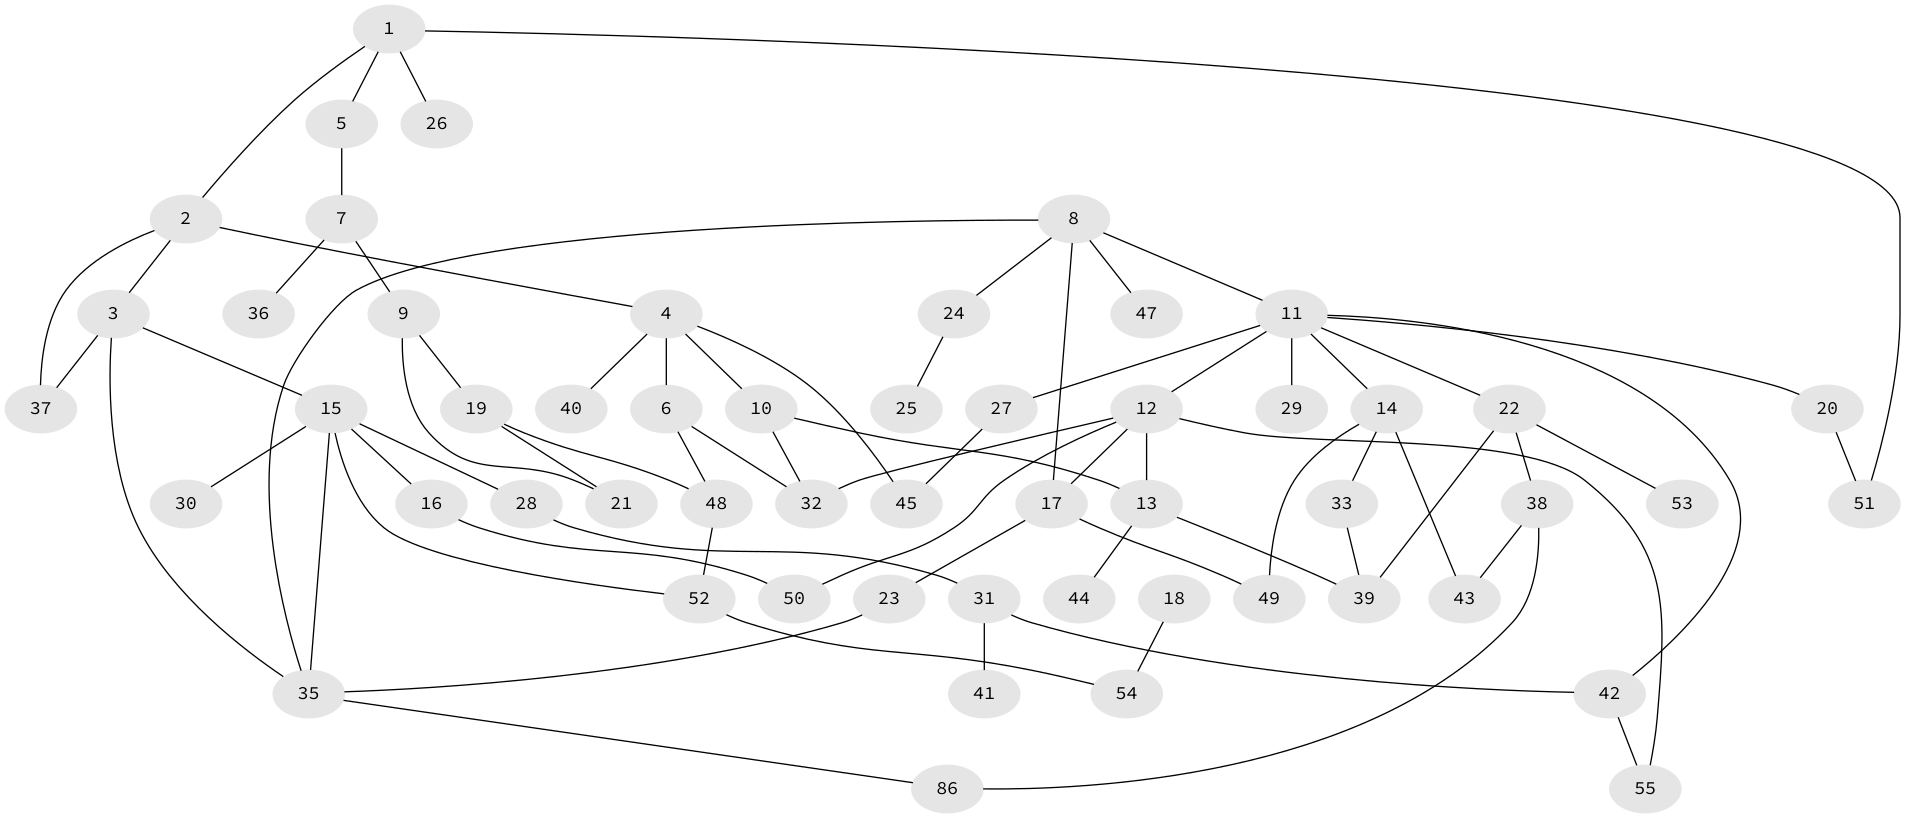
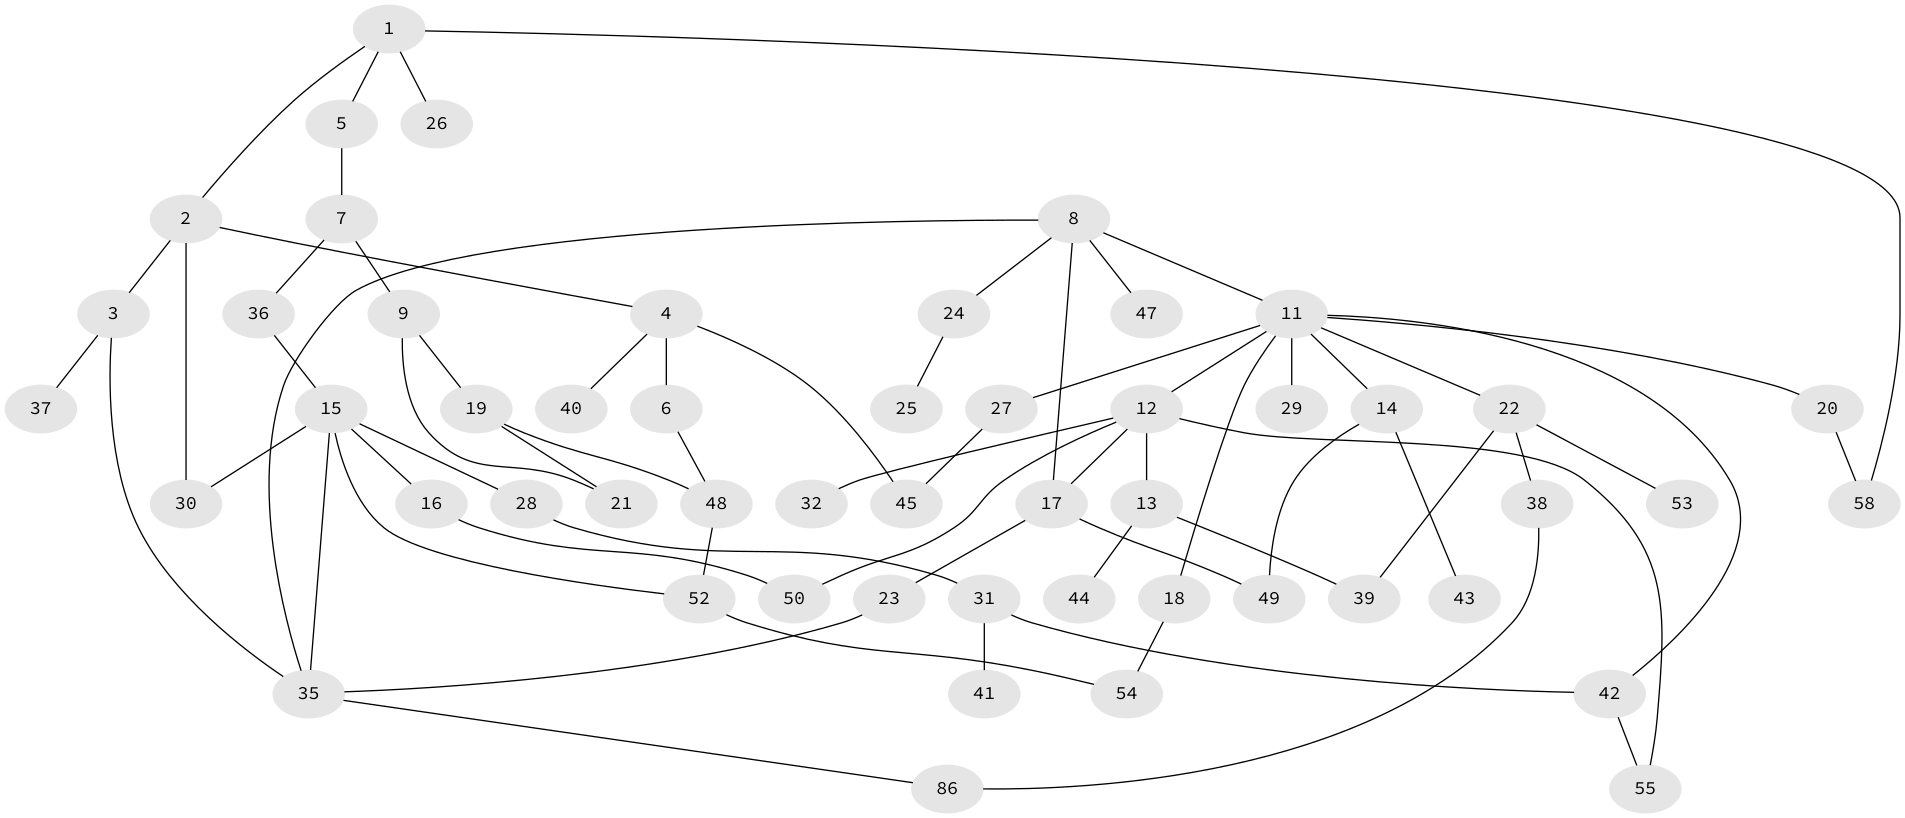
(69, 287) -> (186, 361)
(222, 362) -> (290, 355)
(761, 409) -> none
none -> (1219, 452)
(739, 457) -> none
(1342, 504) -> none
(1864, 504) -> (1864, 504)
(1501, 552) -> none
